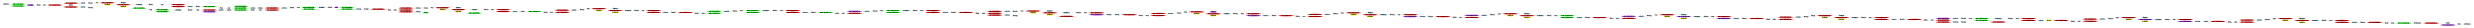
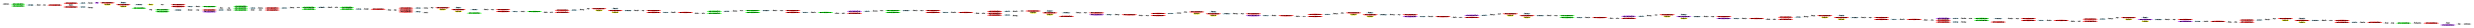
(97, 3) -> (97, 3)
(30, 5) -> (30, 5)
(151, 5) -> (151, 5)
(336, 7) -> (336, 7)
(1213, 12) -> (1213, 12)
(426, 13) -> (426, 13)
(2049, 20) -> (2049, 20)
